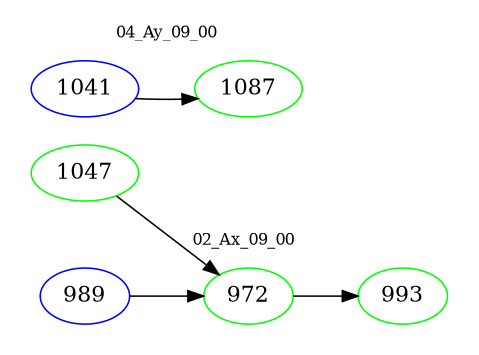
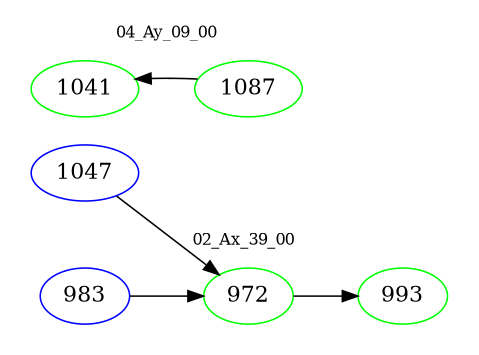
(85, 89) -> (85, 89)
(159, 99) -> (174, 78)
(85, 173) -> (85, 173)
(244, 241) -> (244, 241)
(85, 296) -> (85, 296)
